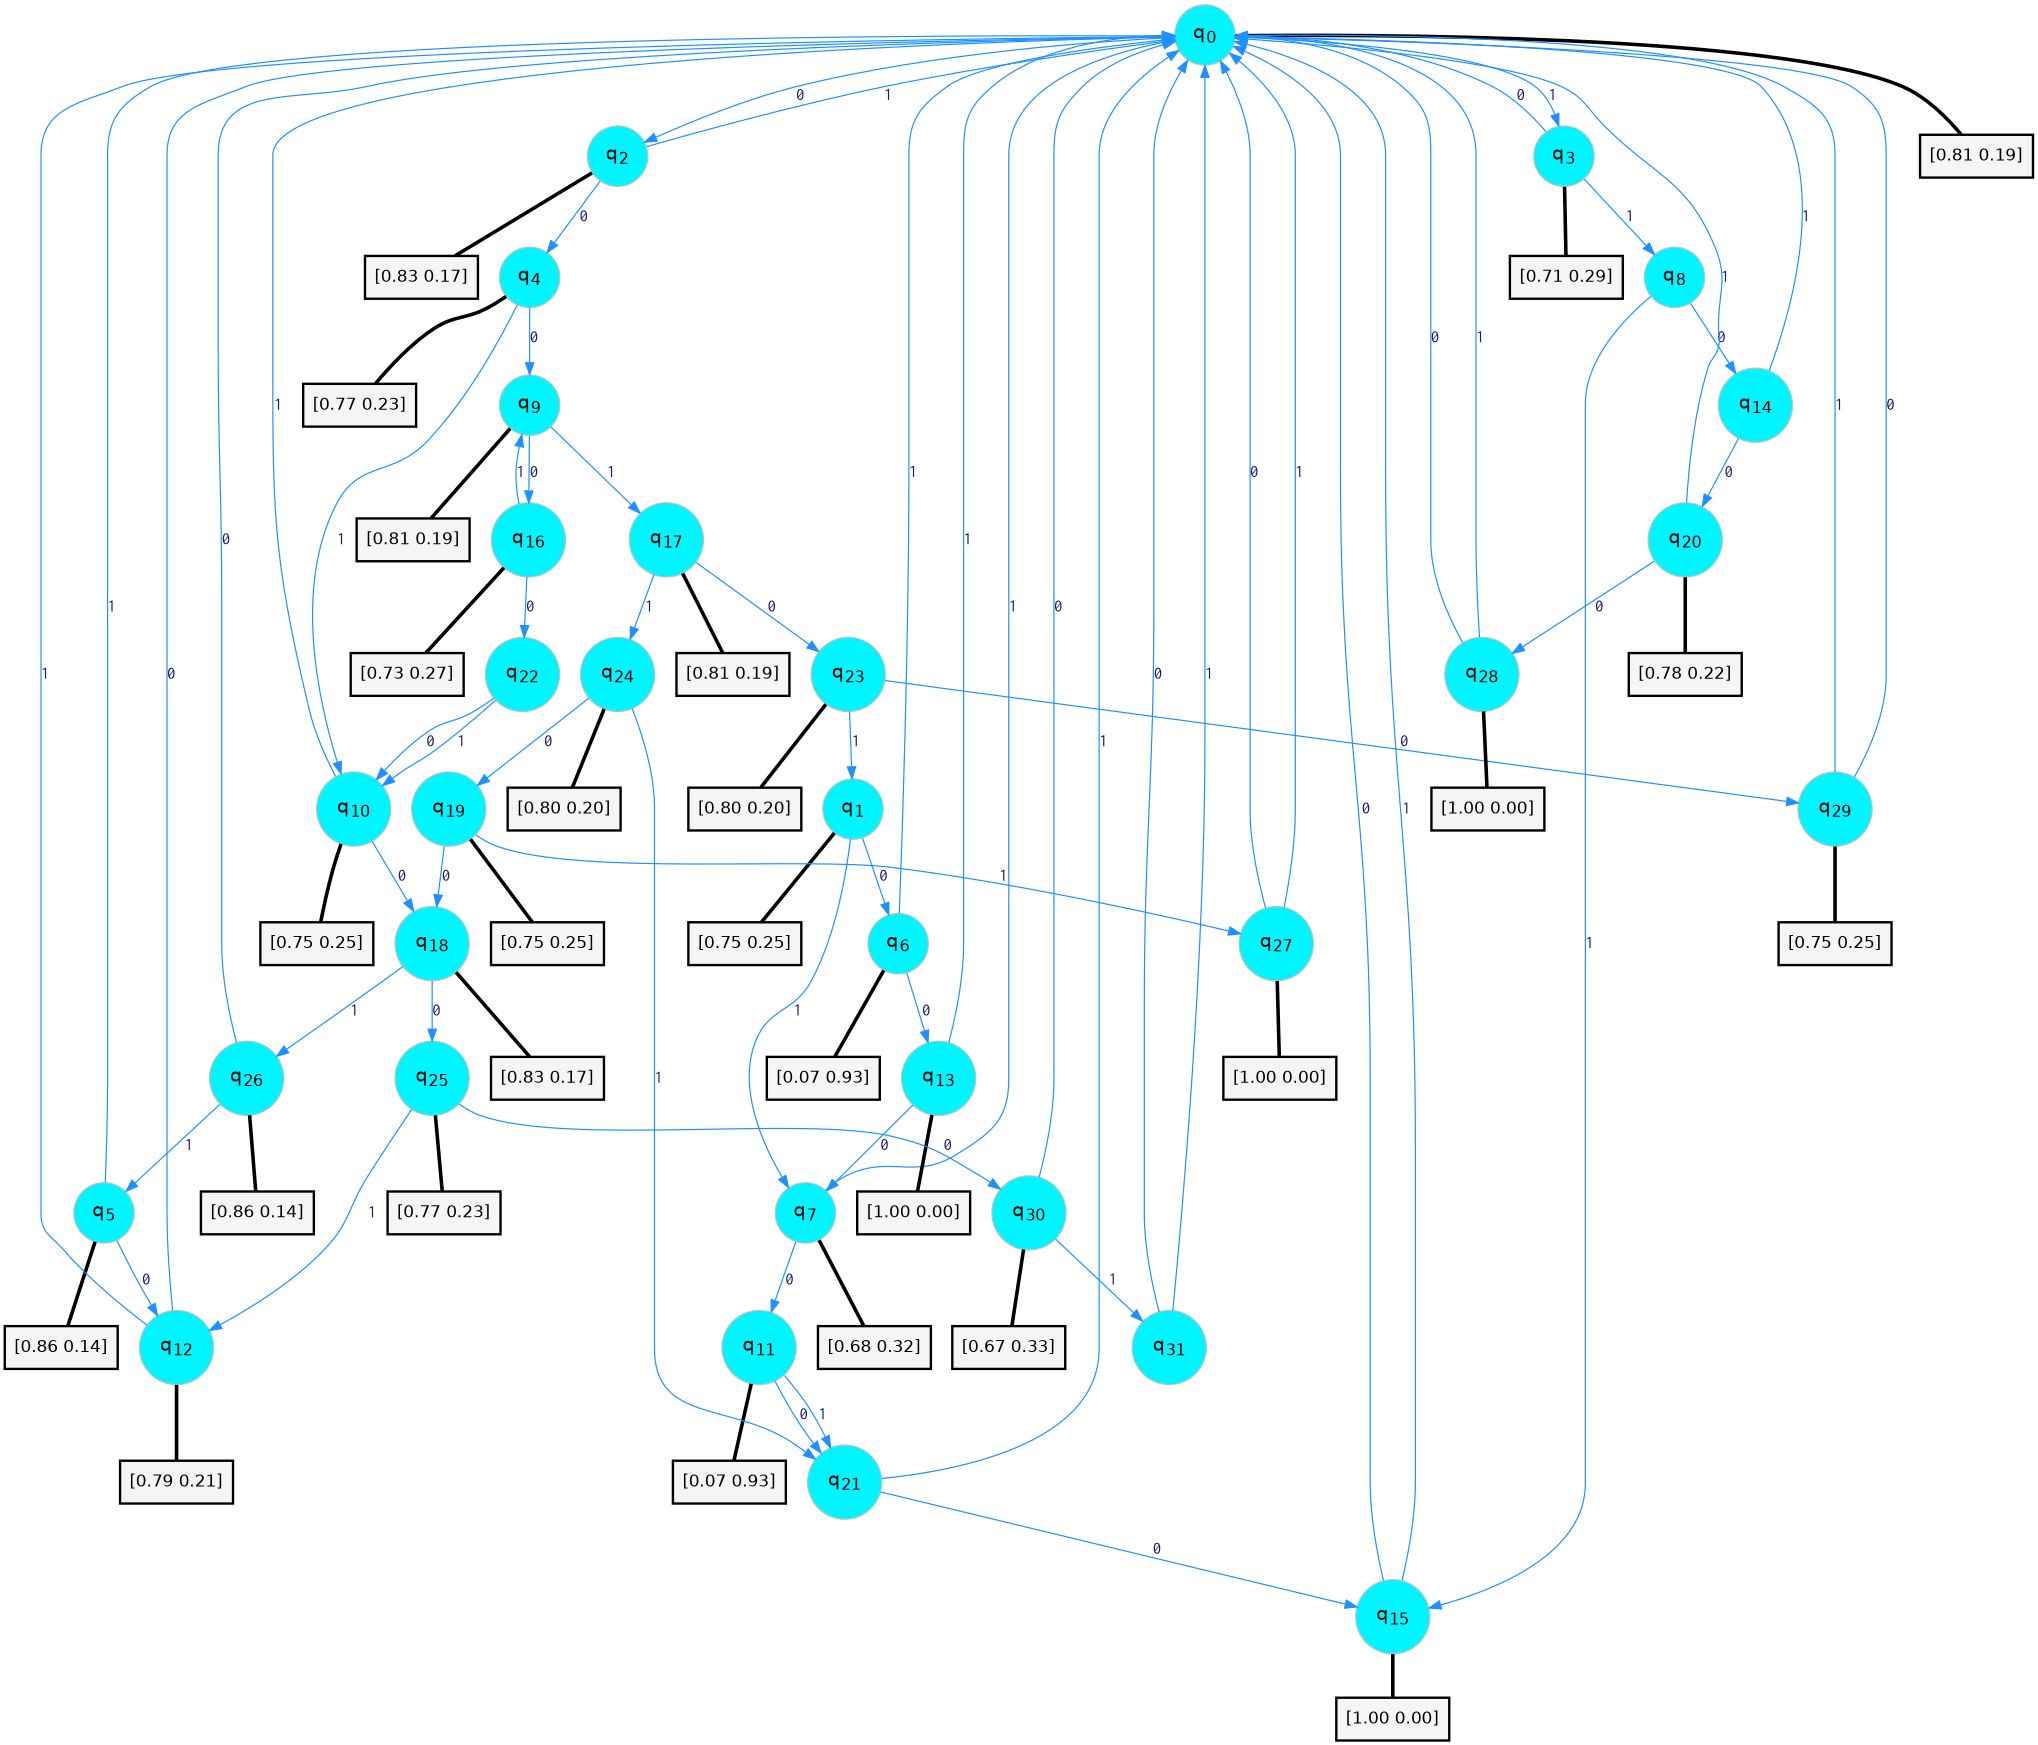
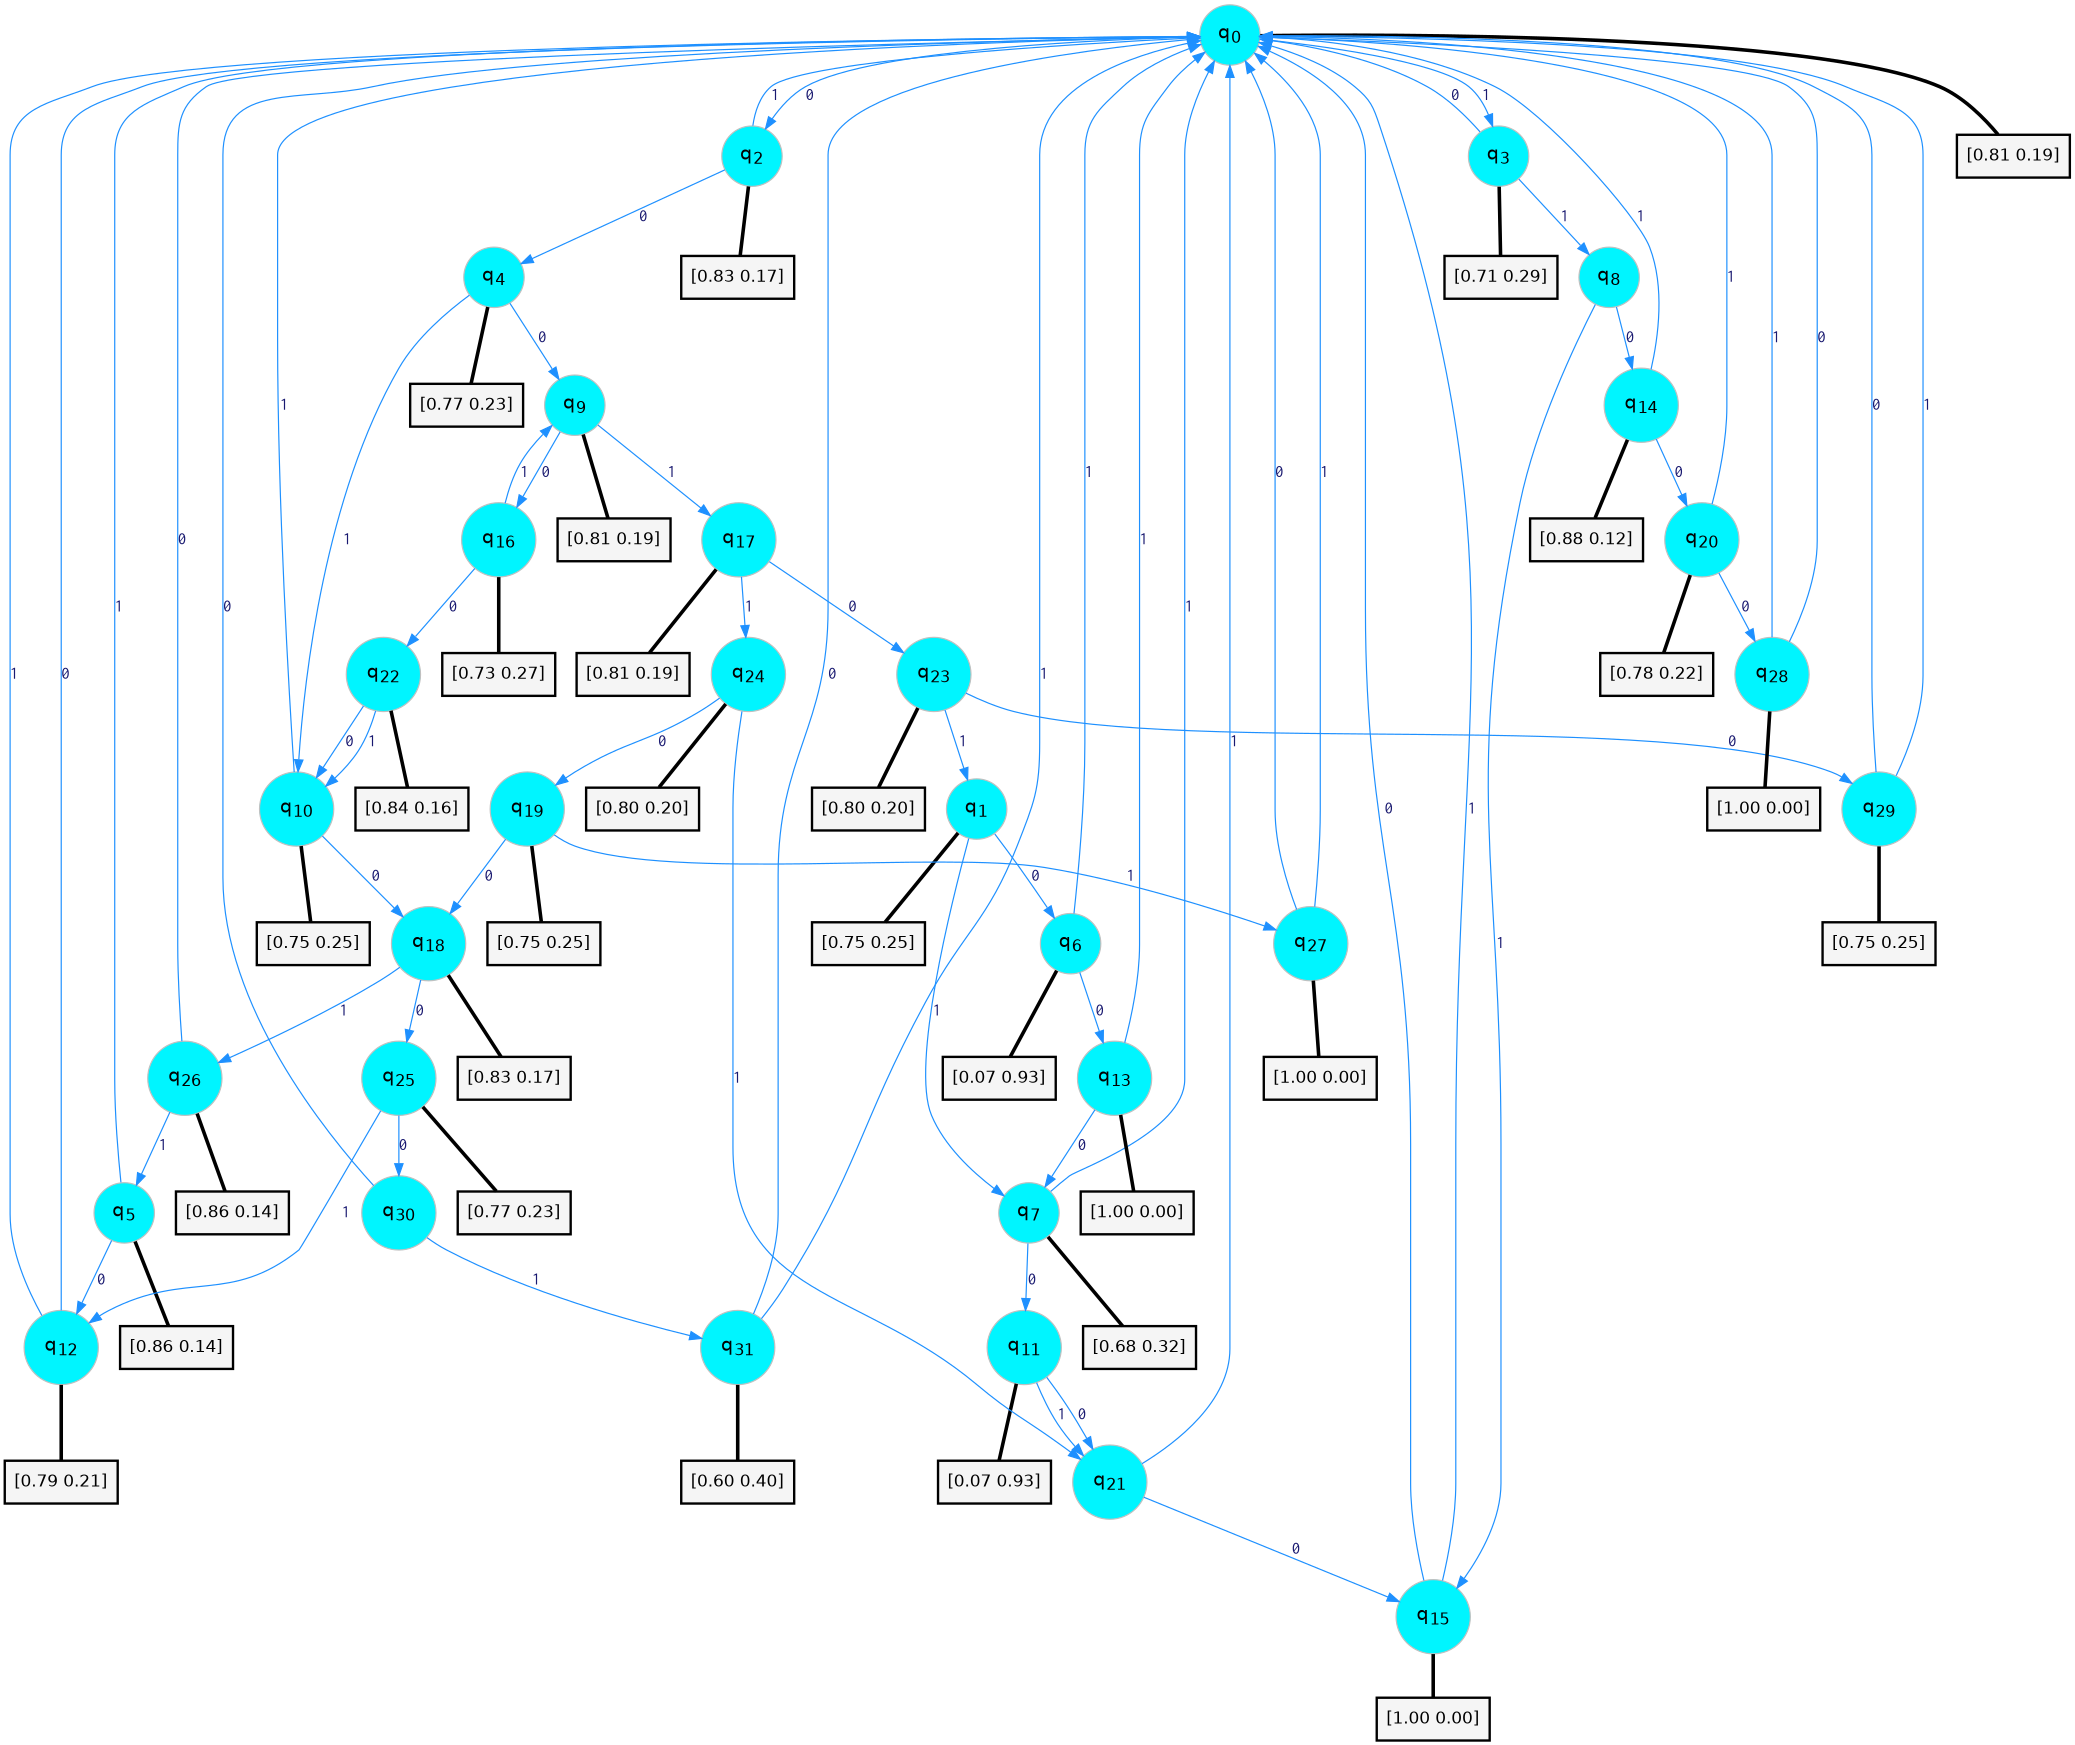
none -> (1587, 540)
none -> (412, 809)
(1009, 1348) -> none
none -> (738, 1482)
